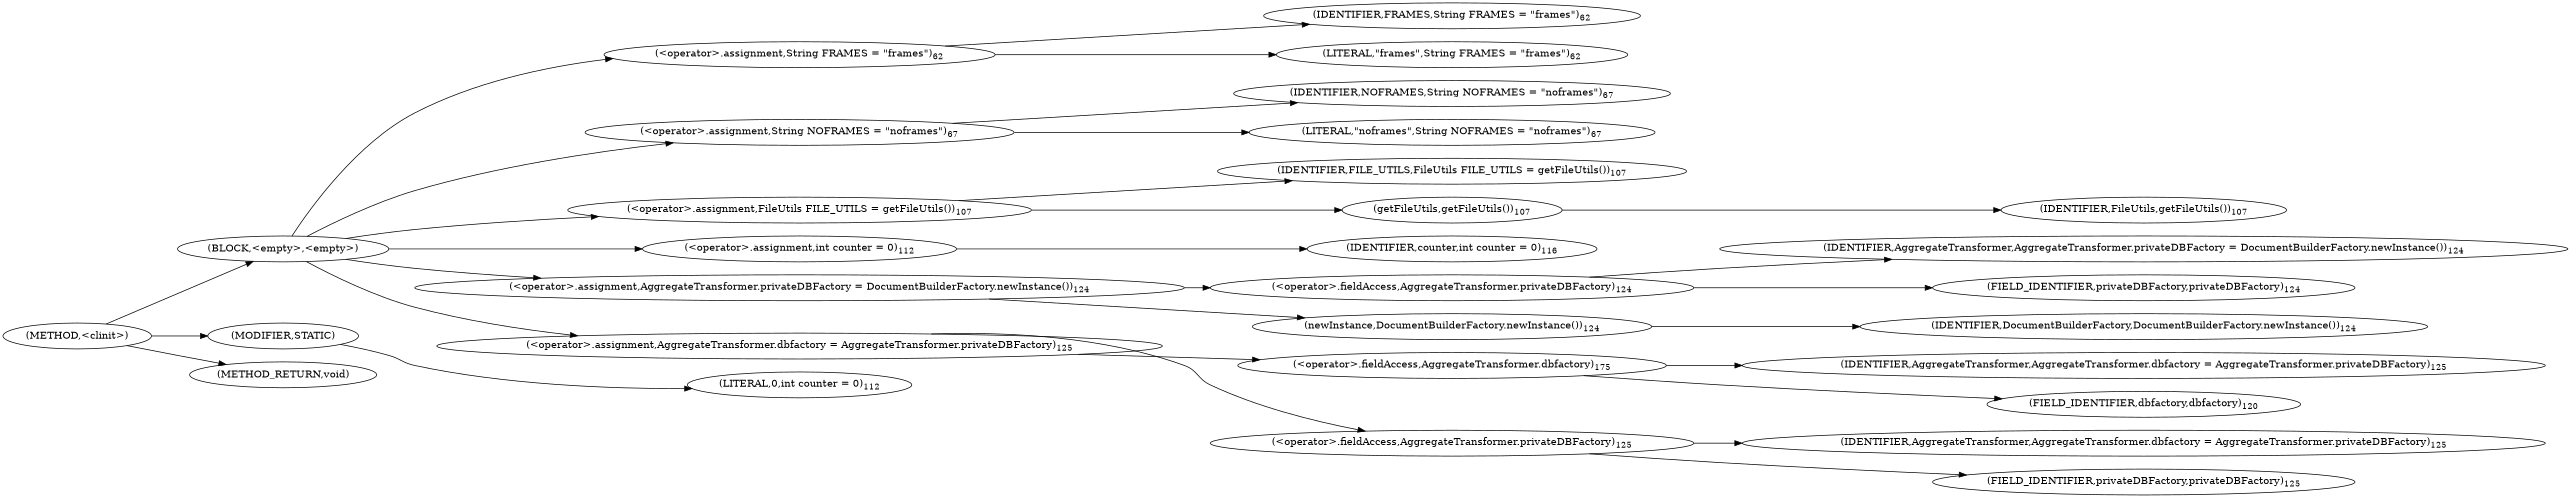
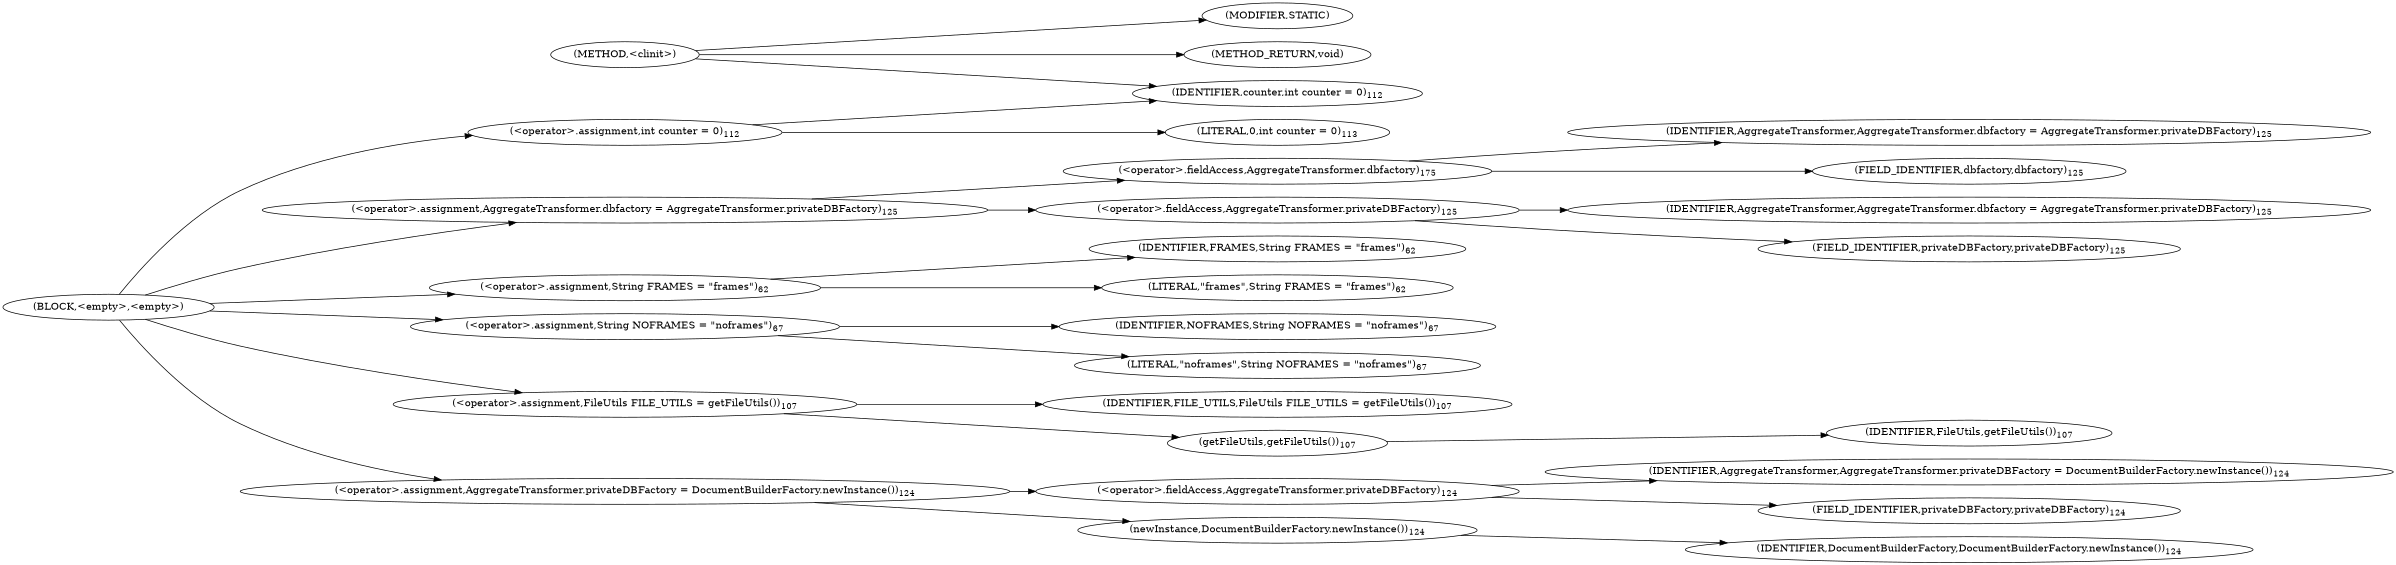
(1550, 248) -> (1375, 92)
(176, 294) -> (922, 72)
(510, 380) -> (970, 132)
(872, 384) -> (1350, 131)
(2250, 403) -> (2076, 170)
